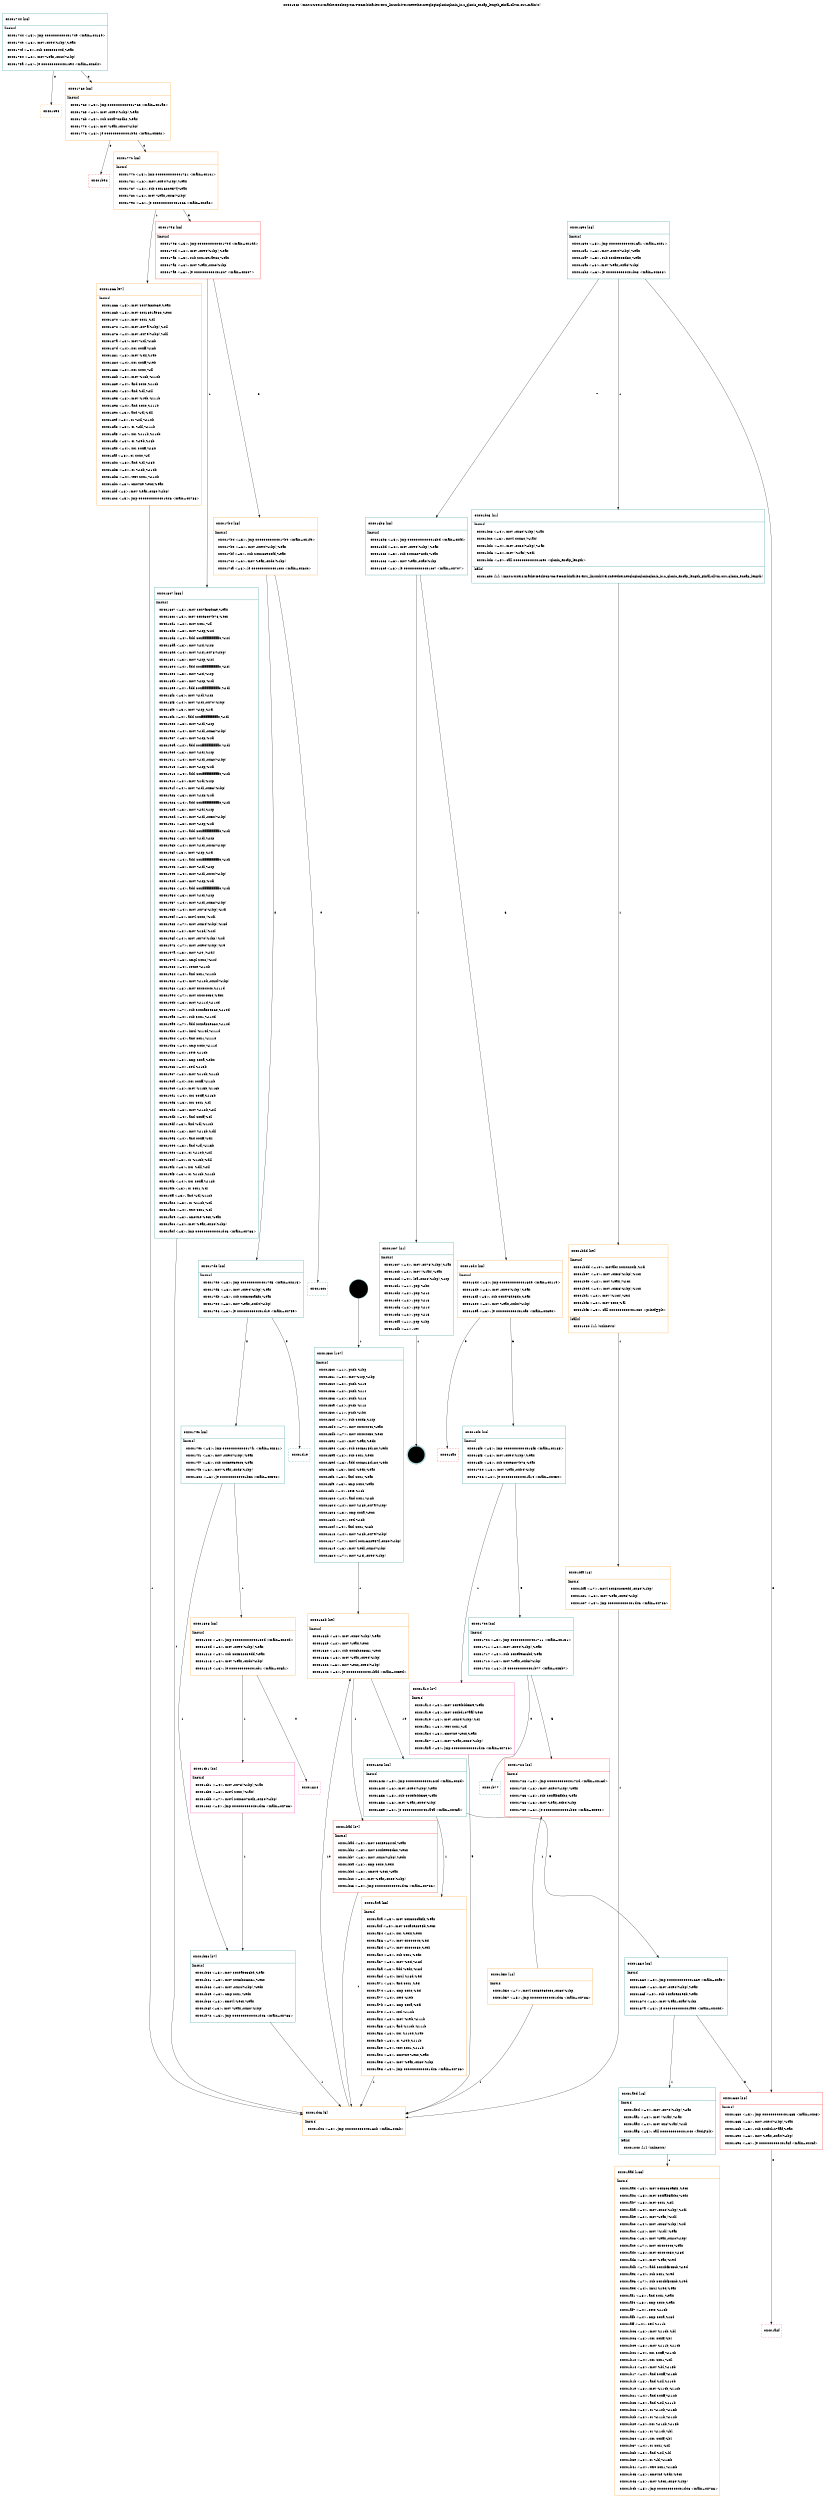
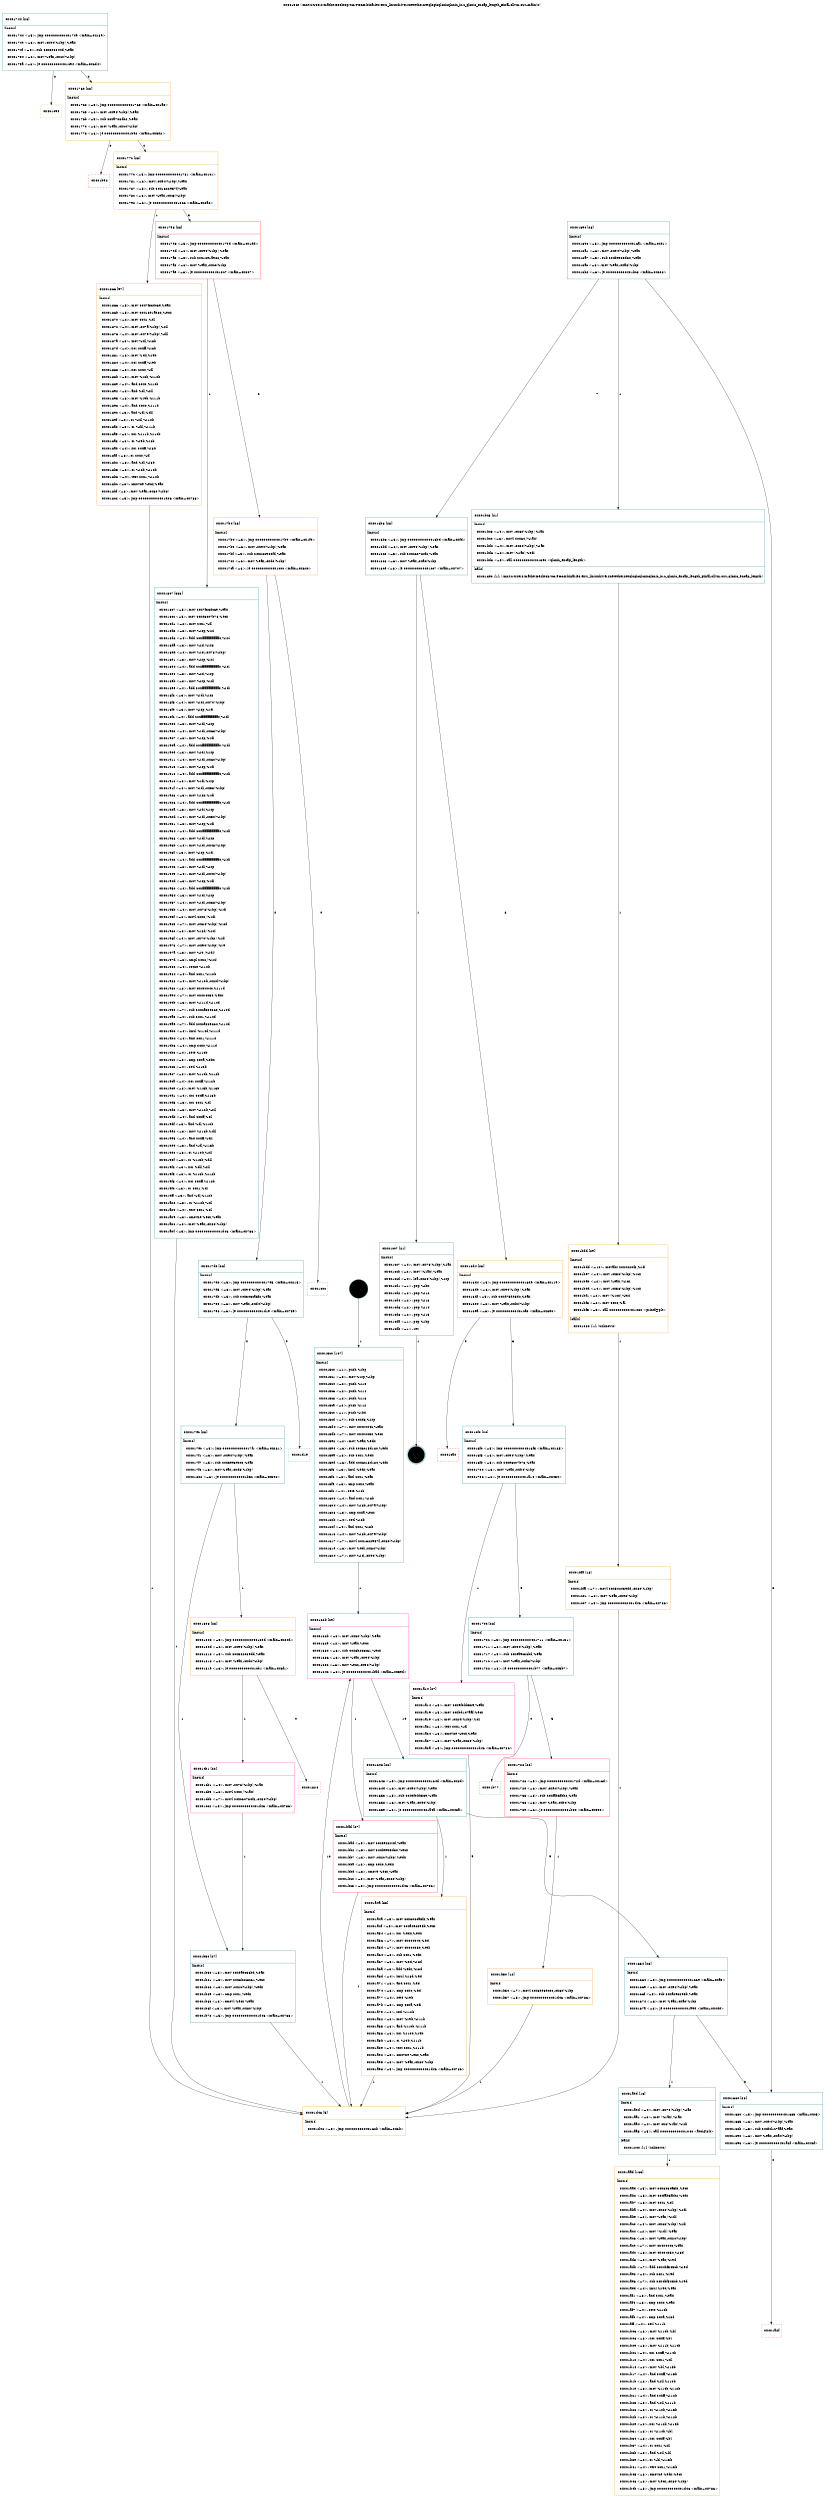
(358, 1646) -> (358, 1646)
(533, 1893) -> (552, 1891)
(771, 2121) -> (771, 2121)
